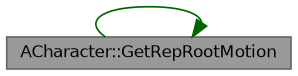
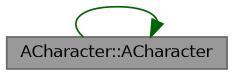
(149, 53) -> (117, 53)
